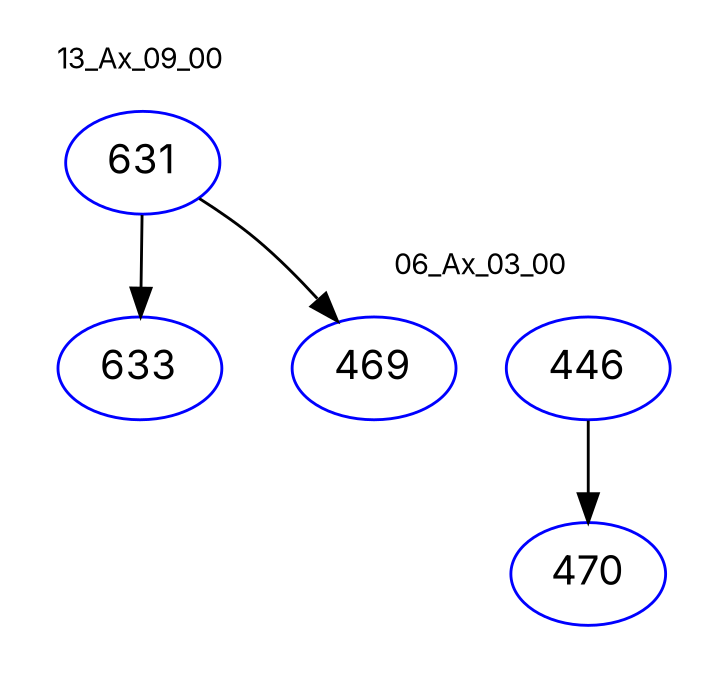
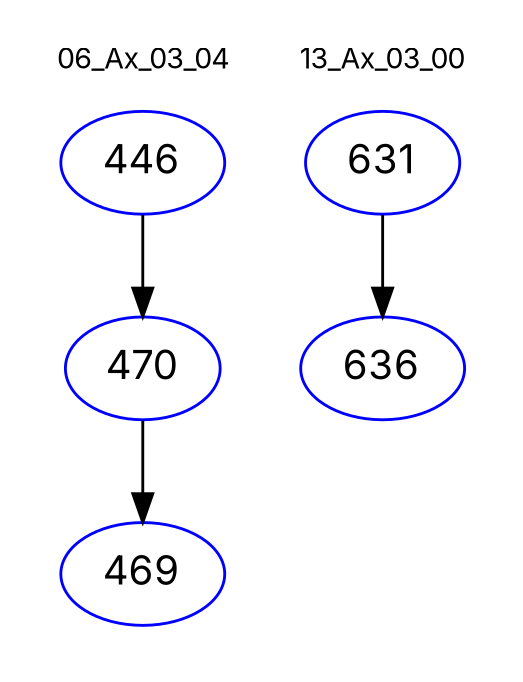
(140, 61) -> (383, 61)
(481, 267) -> (144, 61)
(288, 268) -> (143, 457)
(140, 368) -> (383, 368)
